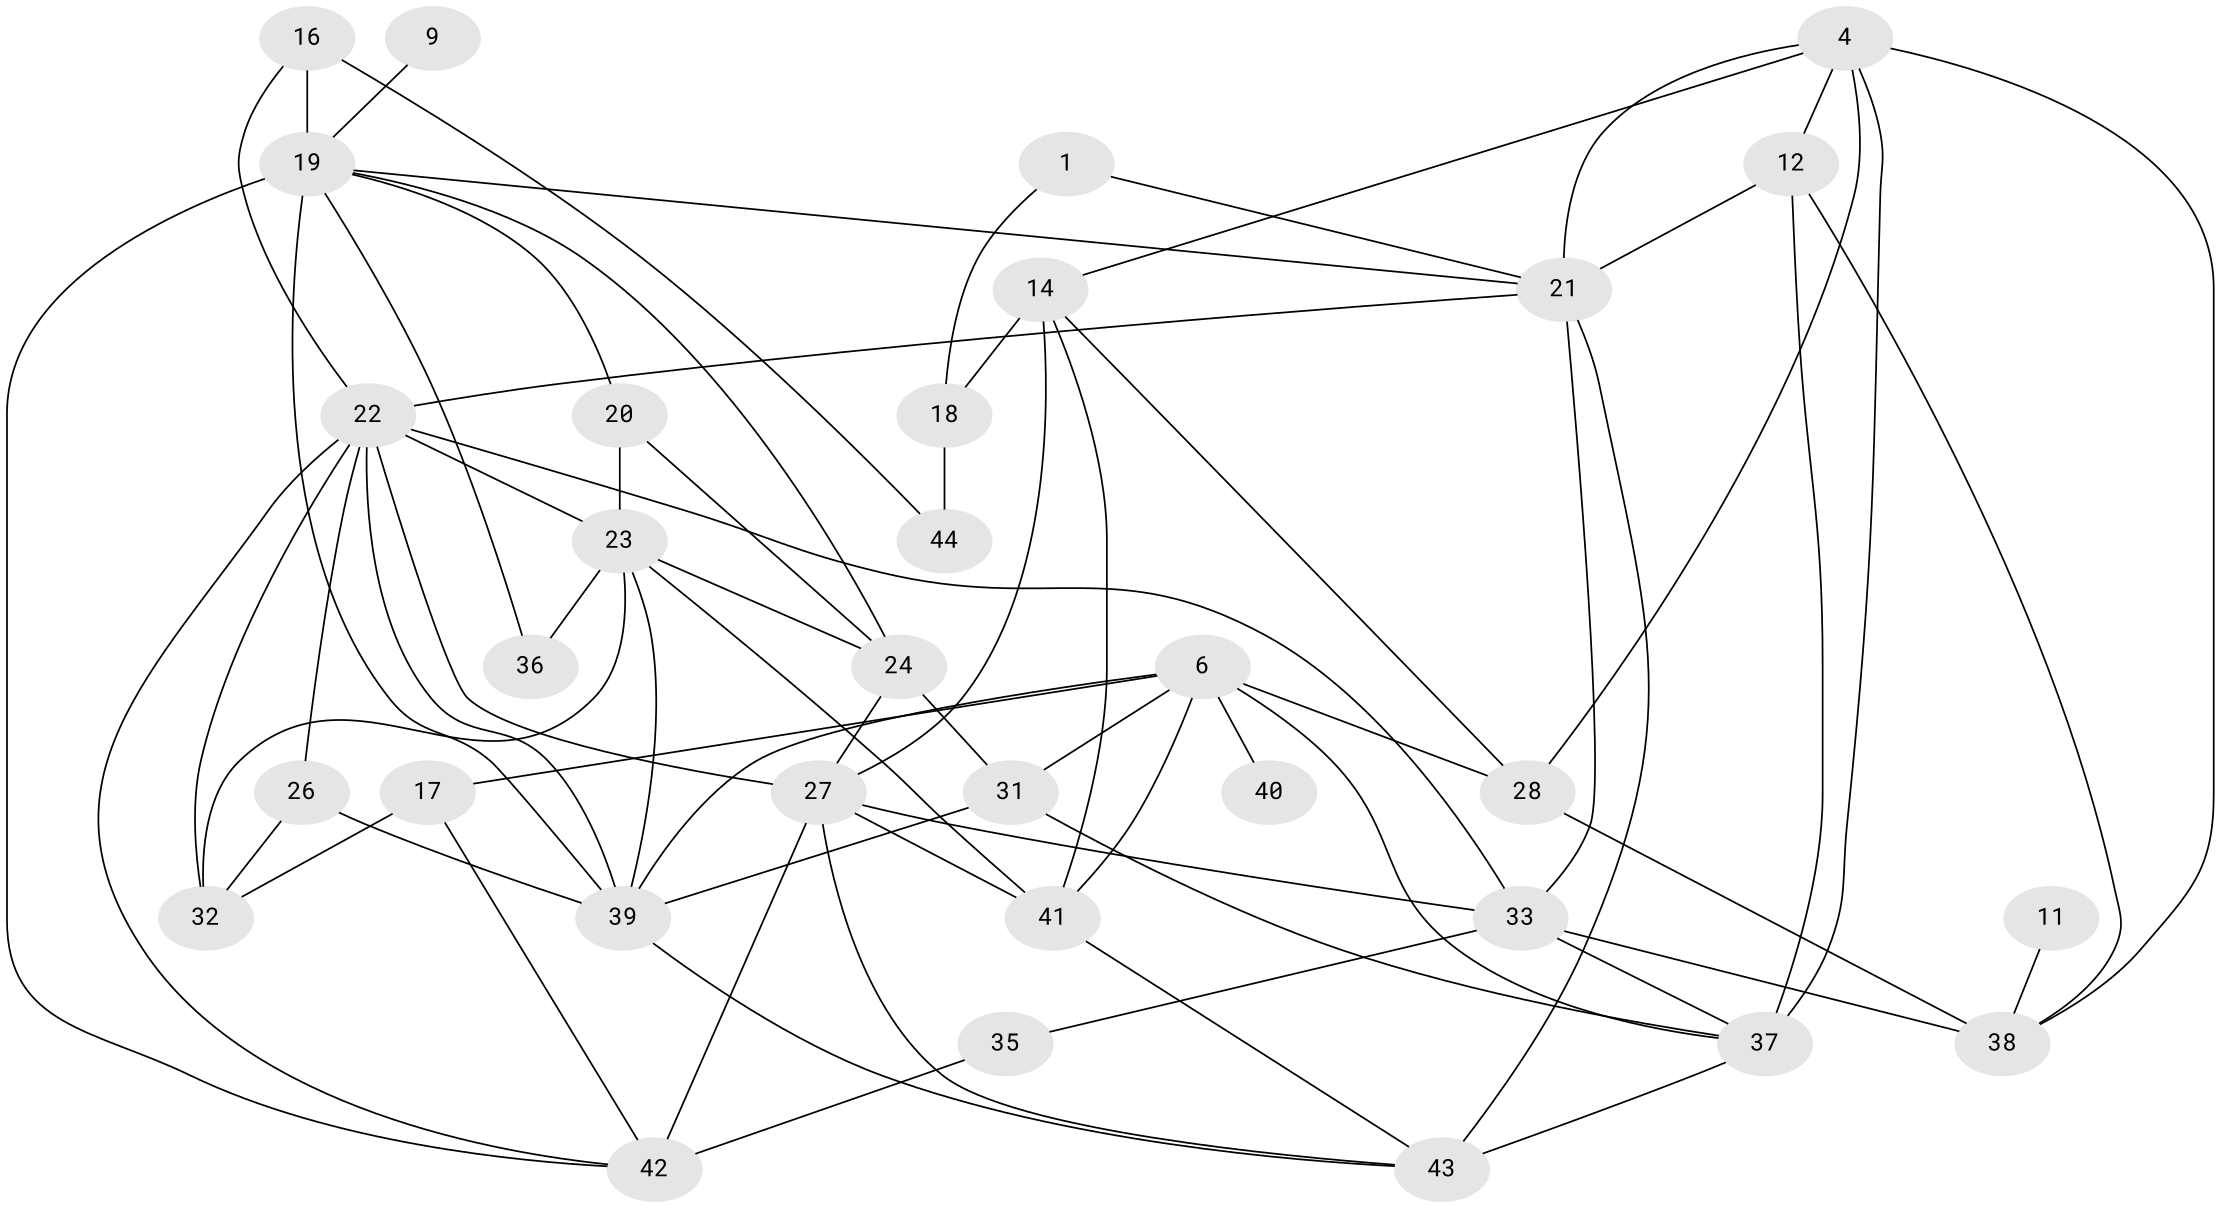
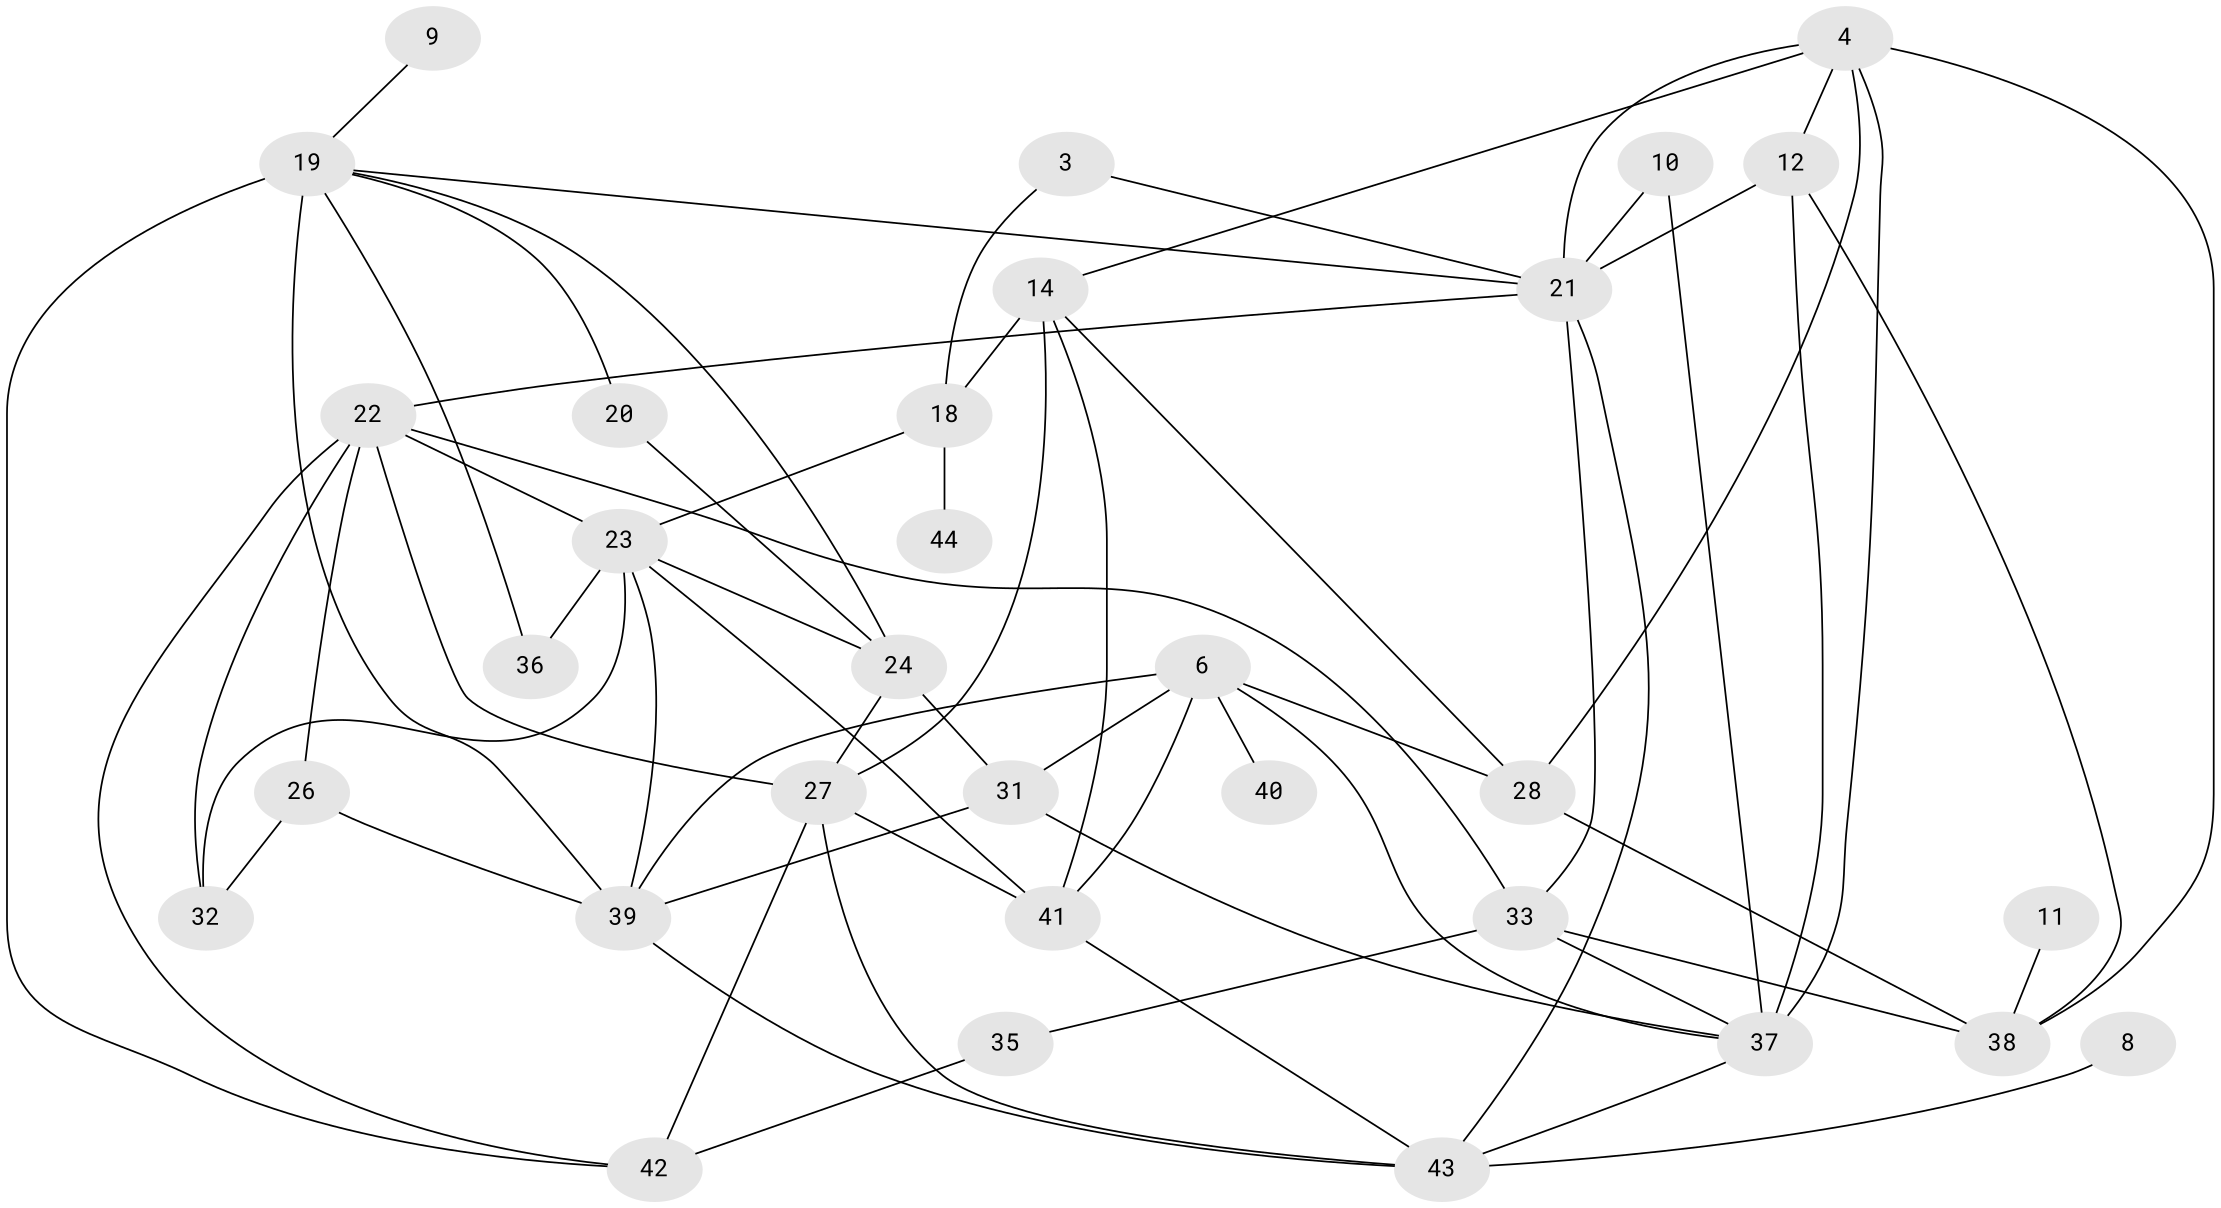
(307, 38) -> none
(1067, 164) -> (1067, 164)
none -> (1666, 164)
(620, 479) -> (776, 481)
(436, 704) -> none
(428, 793) -> none
(1167, 863) -> none
none -> (2128, 1044)
